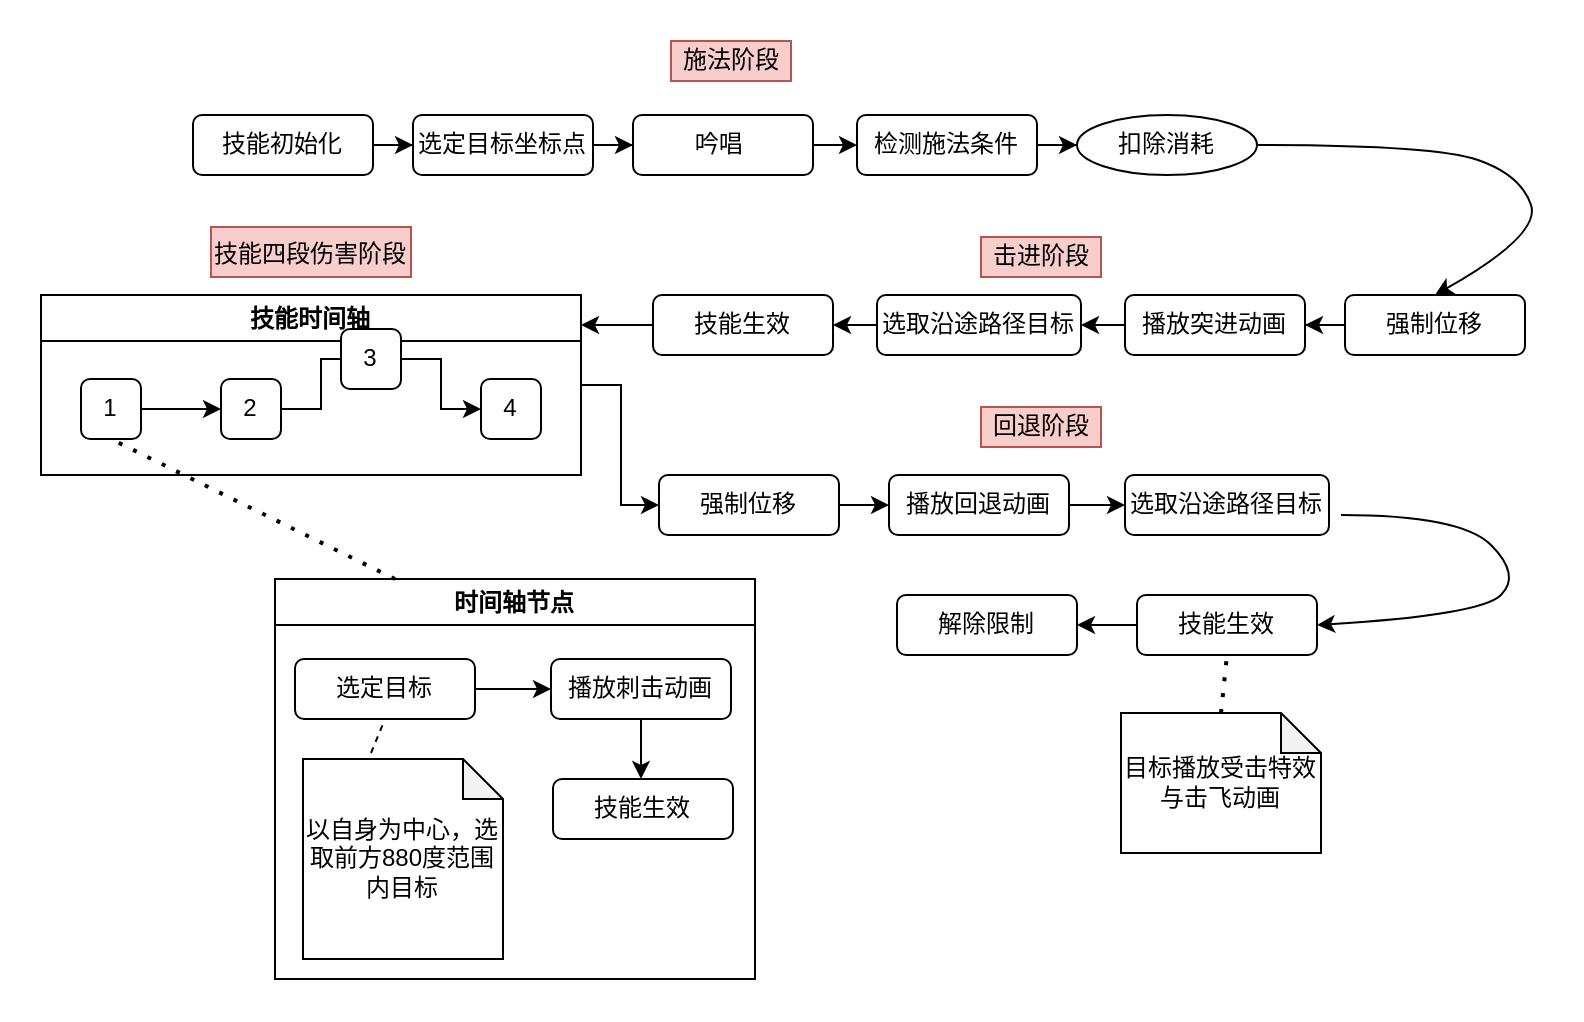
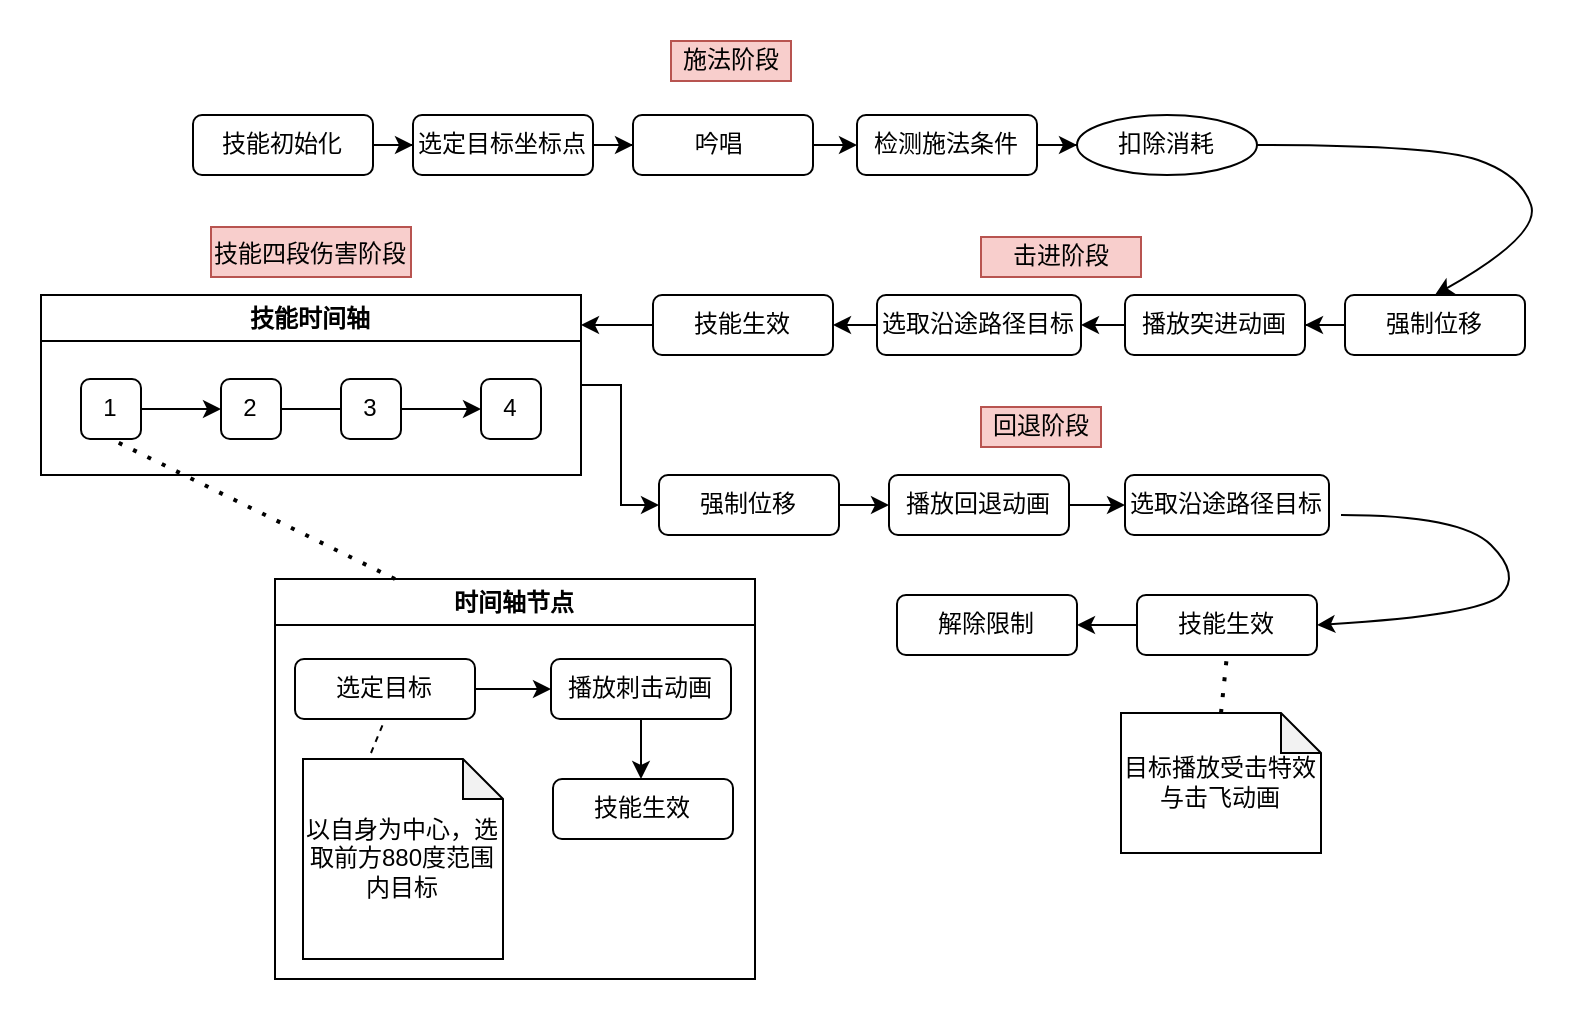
(1041, 257) -> (1061, 257)
(371, 359) -> (371, 409)
